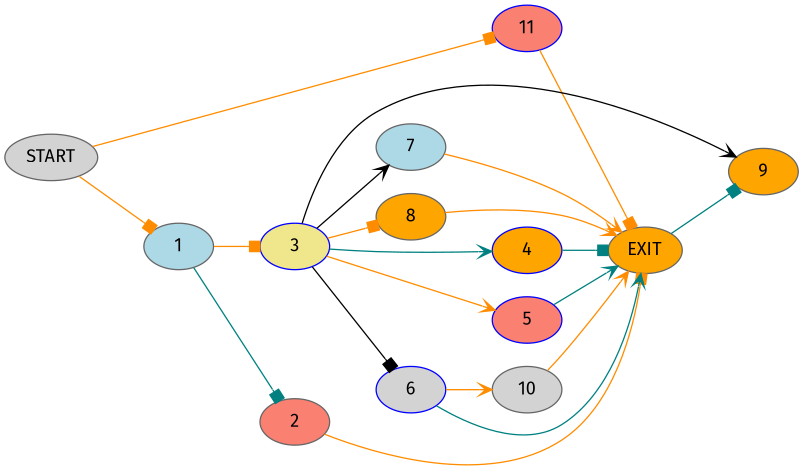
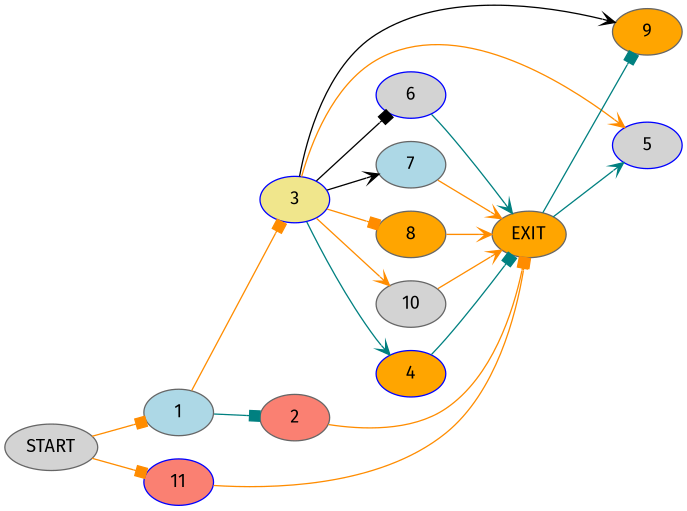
(580, 289) -> (583, 194)
(527, 320) -> (647, 145)
(463, 390) -> (348, 247)
